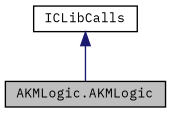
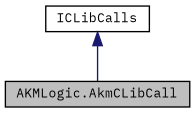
(85, 94) -> (98, 94)
